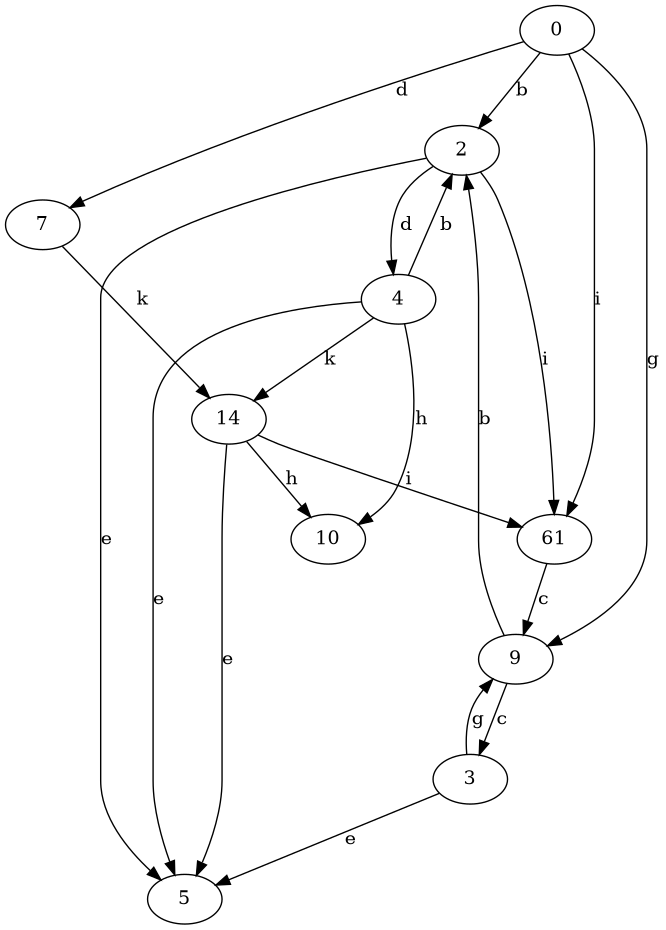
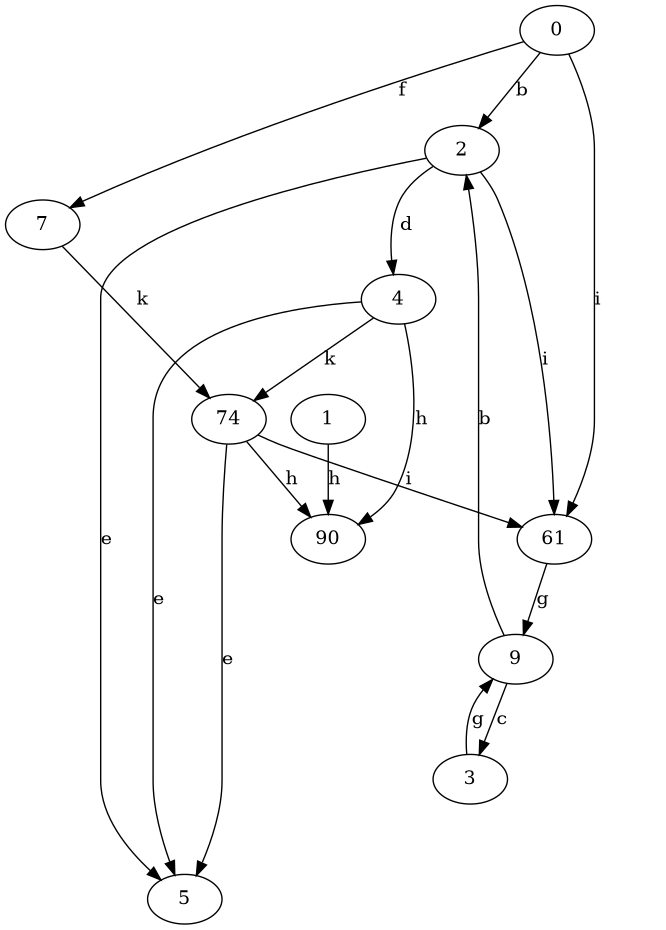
(403, 90) -> (403, 90)
(427, 231) -> none
(647, 352) -> none
(229, 419) -> (229, 419)
none -> (328, 419)
(328, 539) -> (328, 539)
(543, 599) -> (543, 599)
(334, 837) -> none
